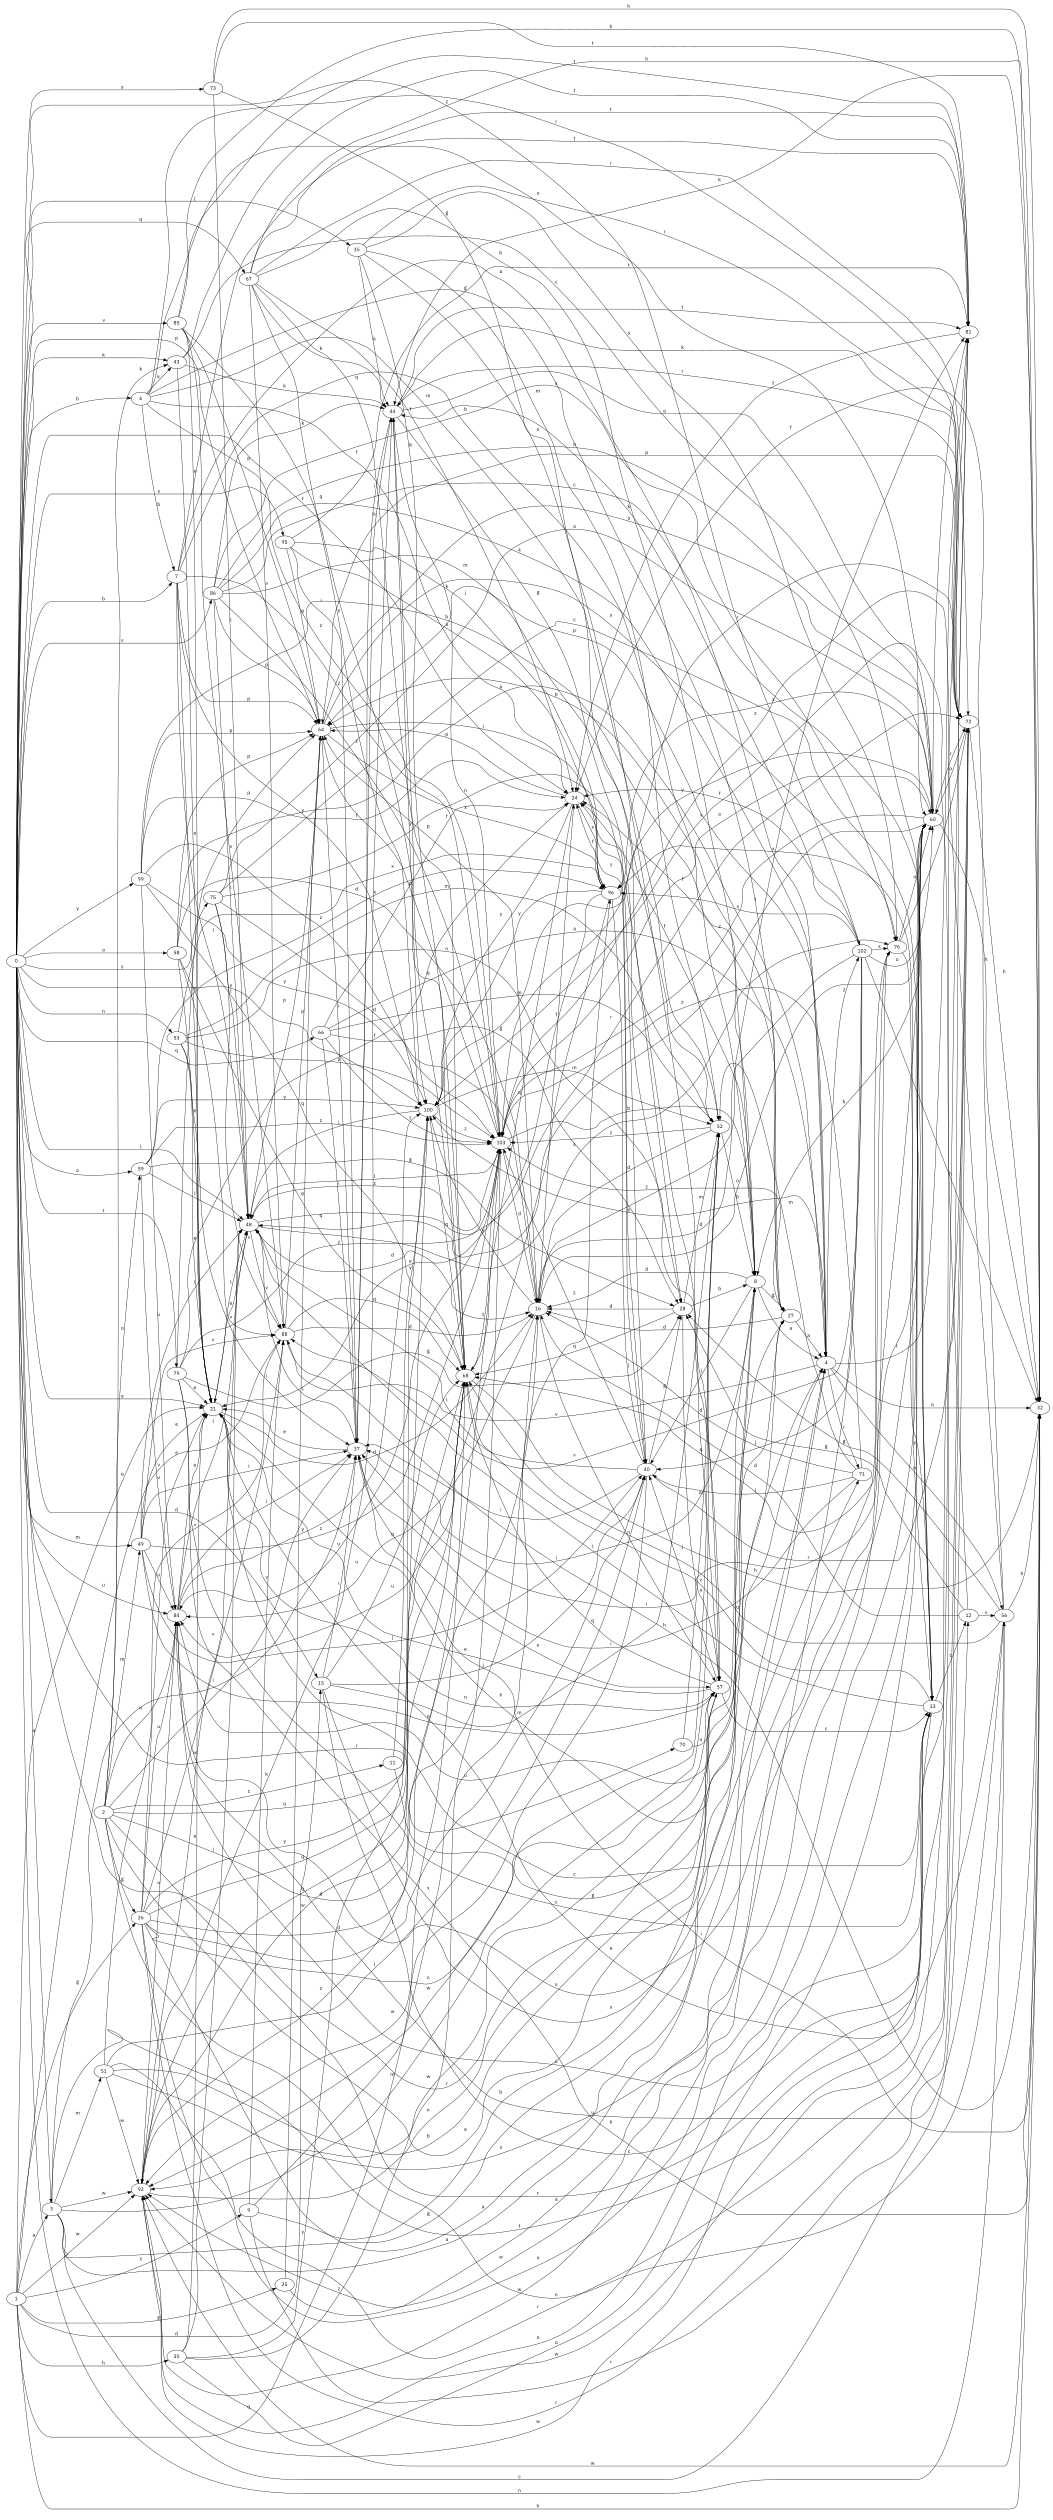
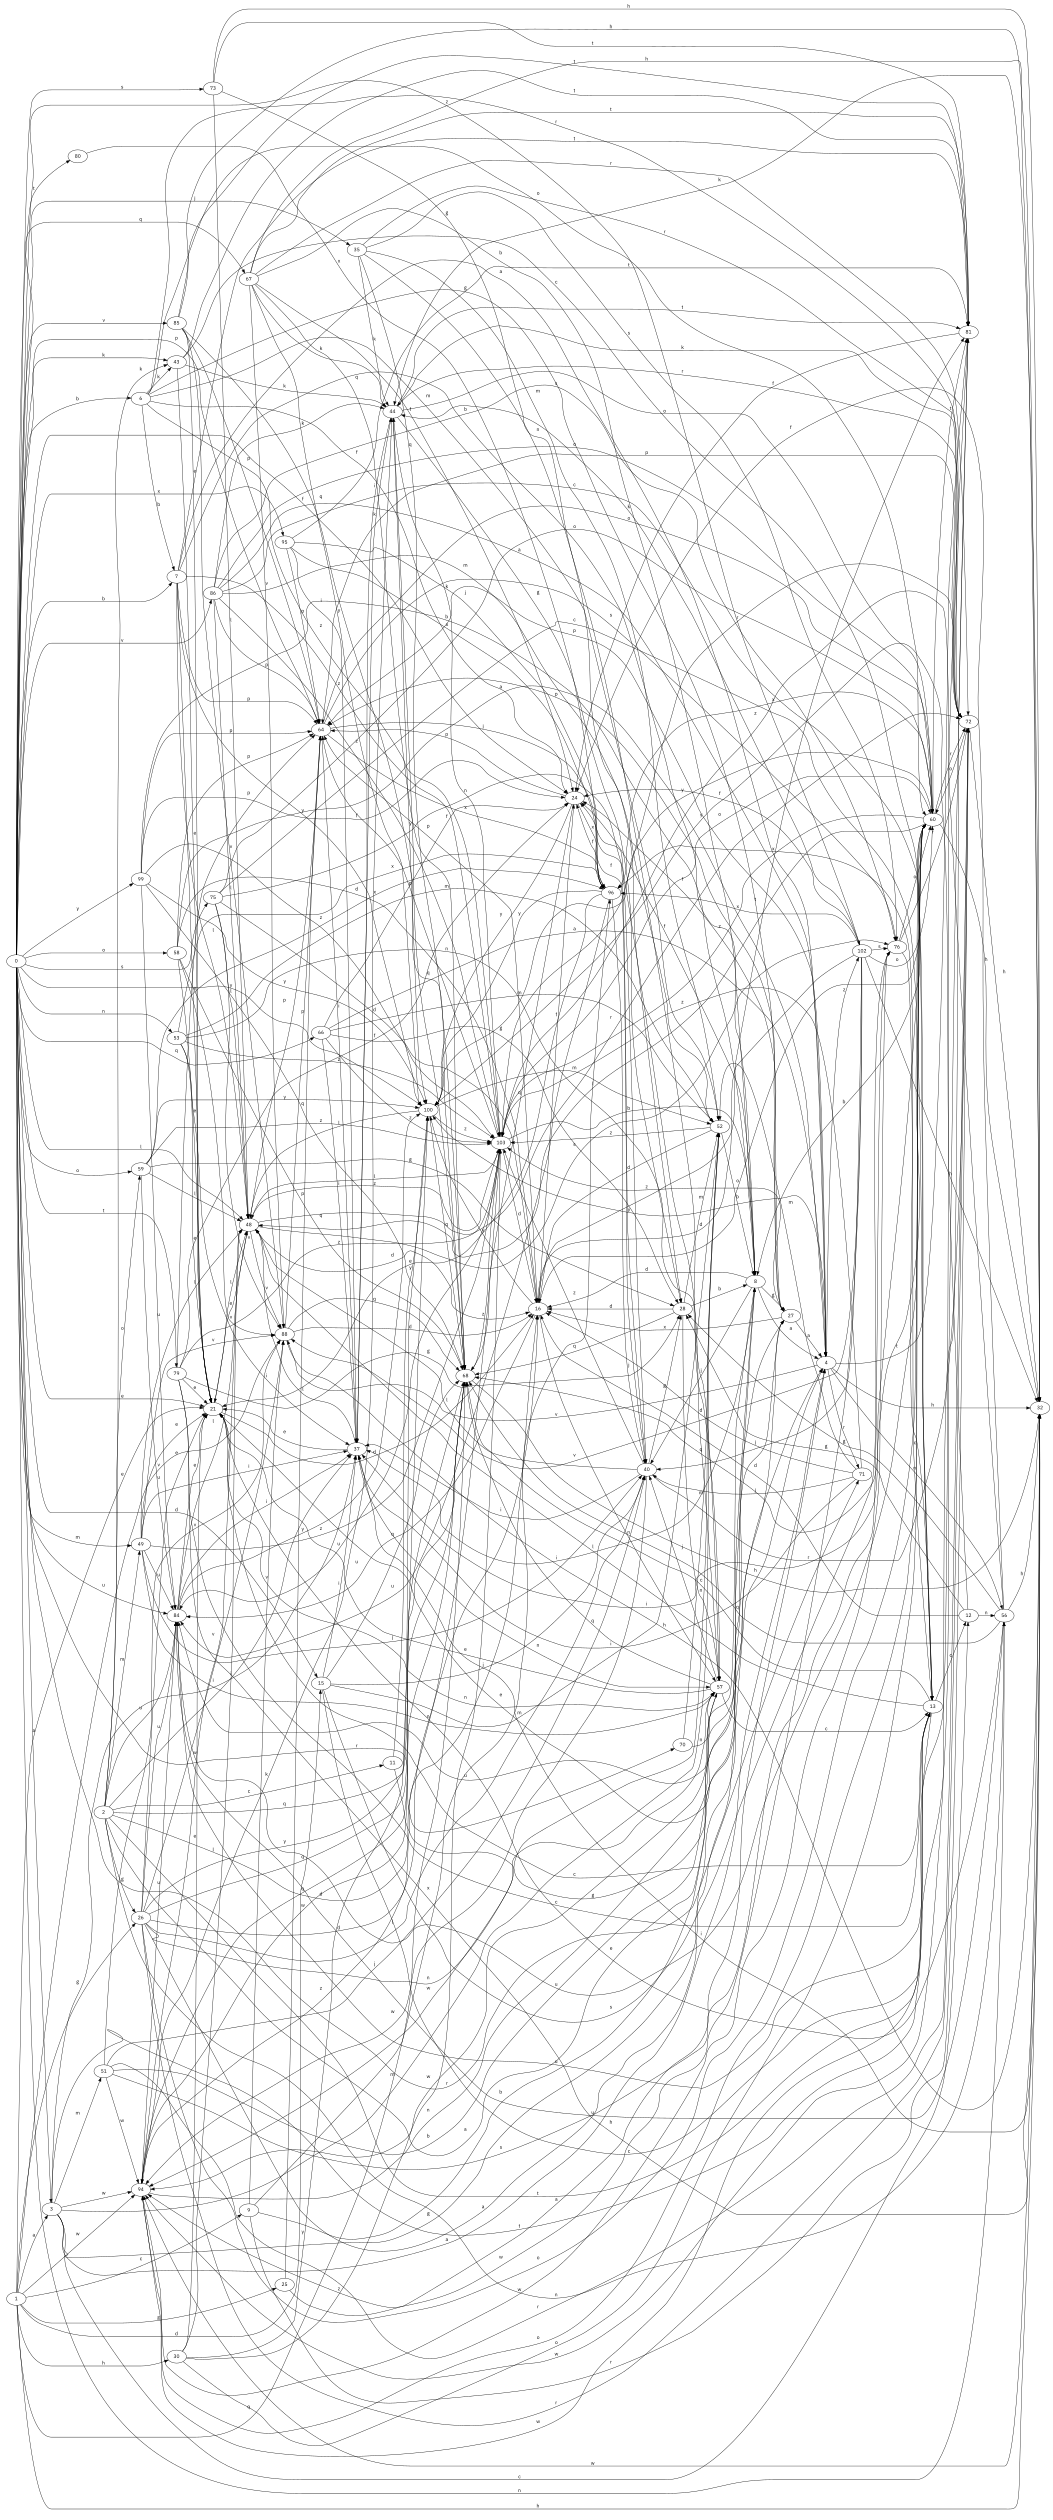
none -> (78, 156)
(665, 1327) -> (665, 1327)
(141, 2190) -> (141, 2190)
